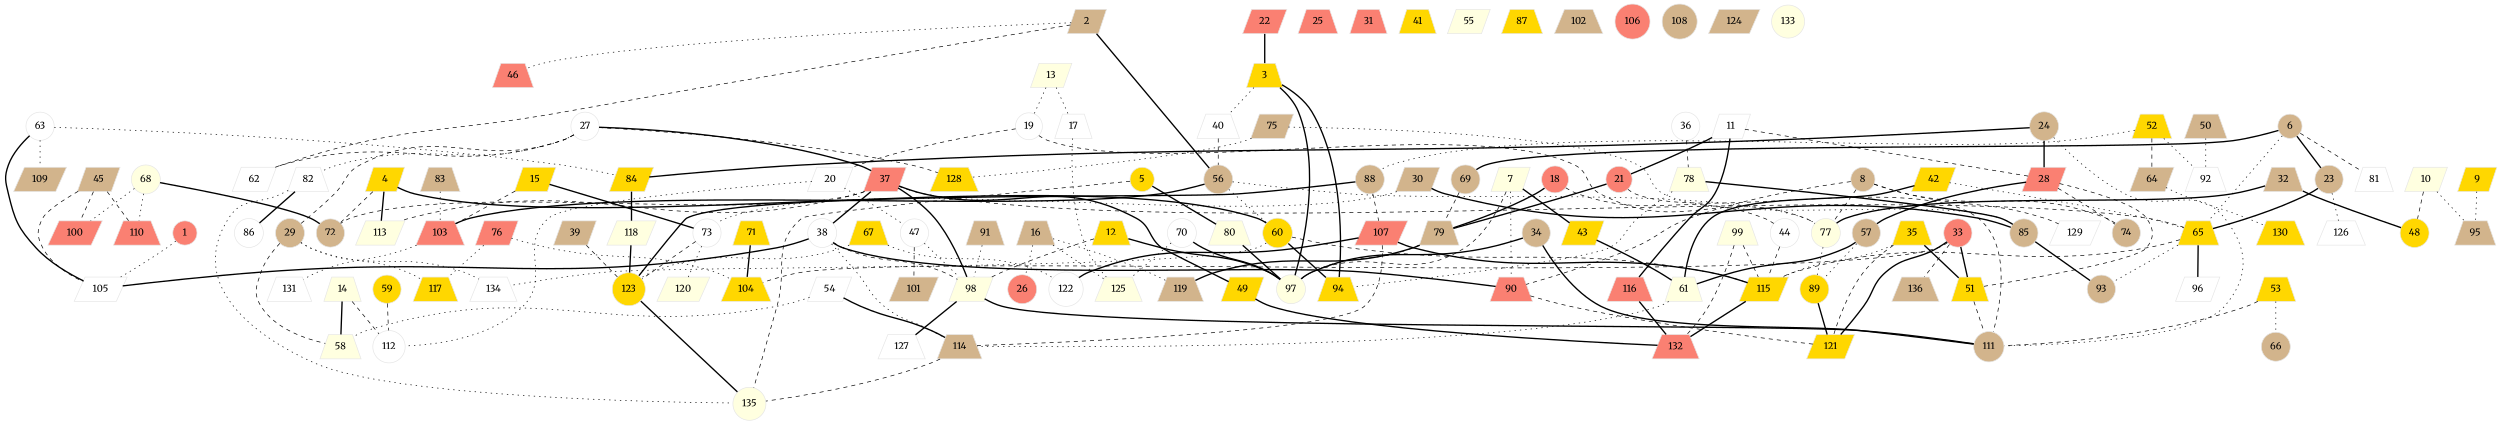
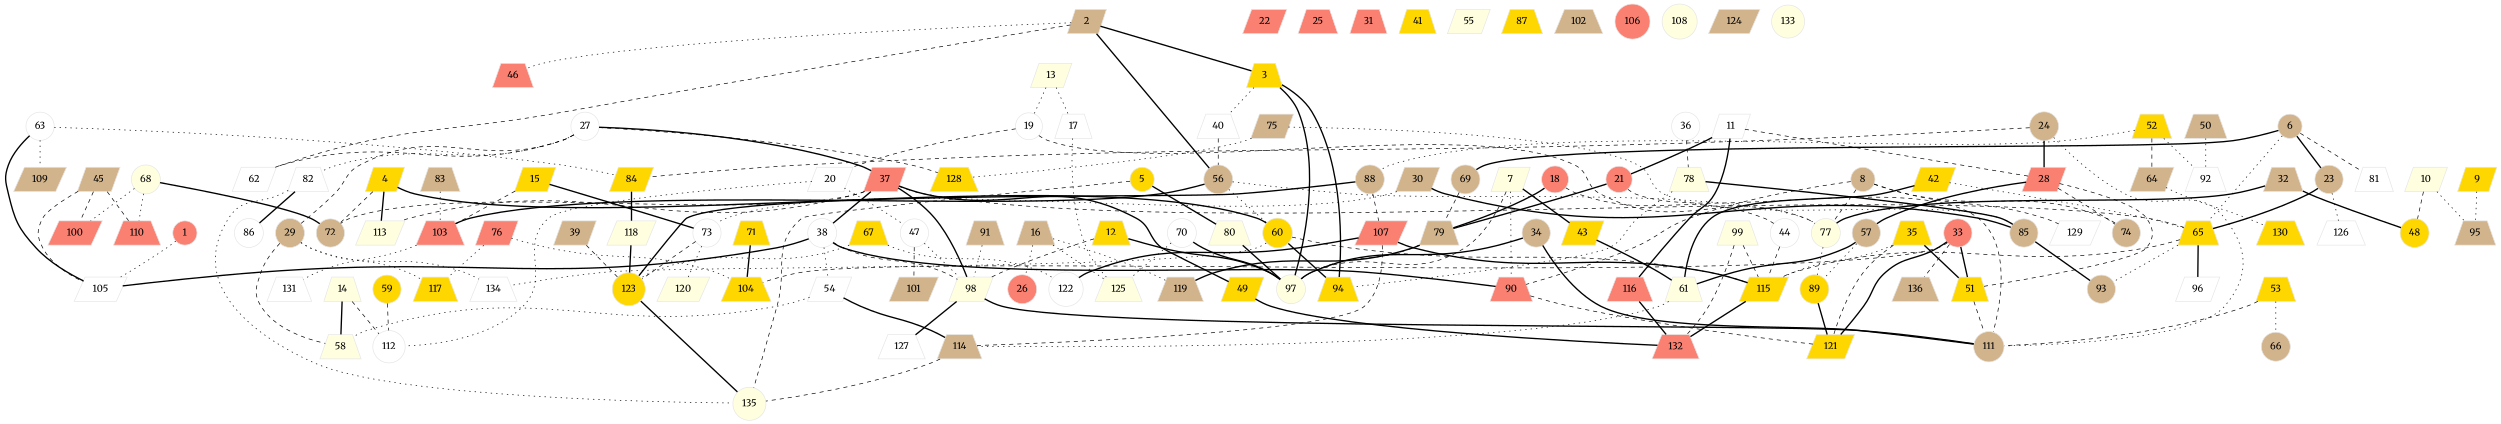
(1680, 22) -> (1680, 22)
(1265, 49) -> (1176, 49)
(1063, 154) -> (1063, 154)
(879, 302) -> (826, 262)
